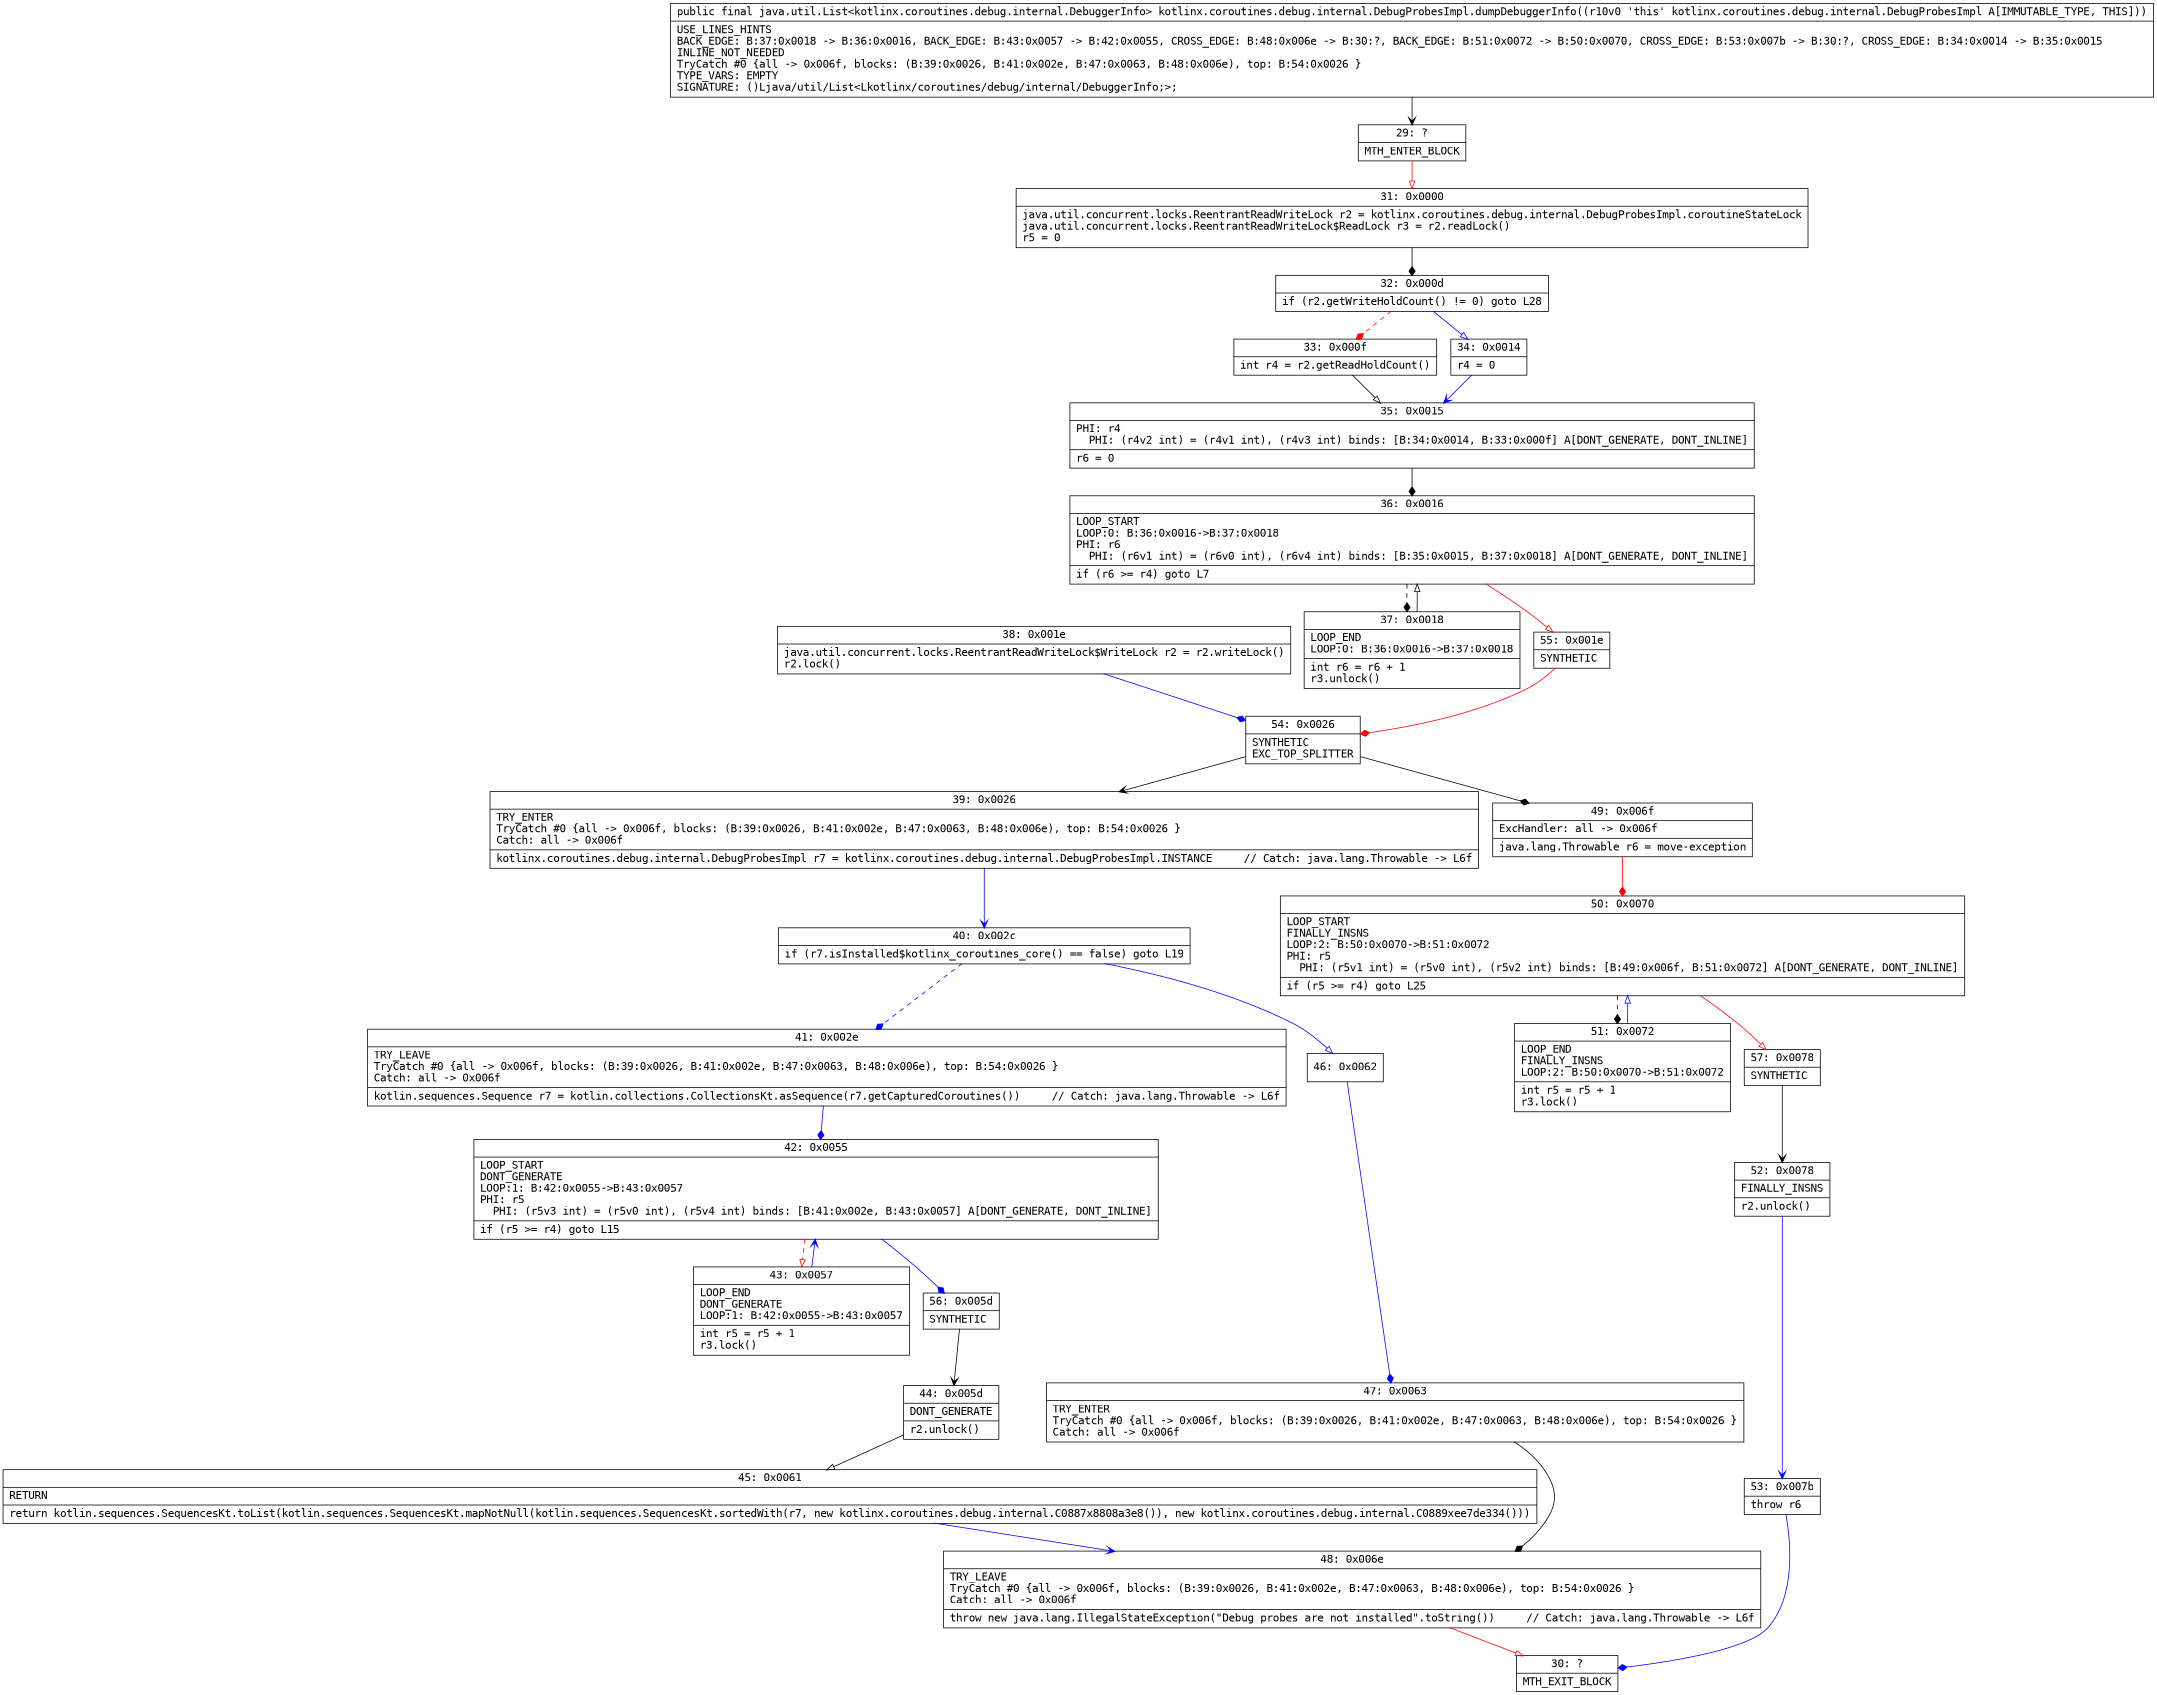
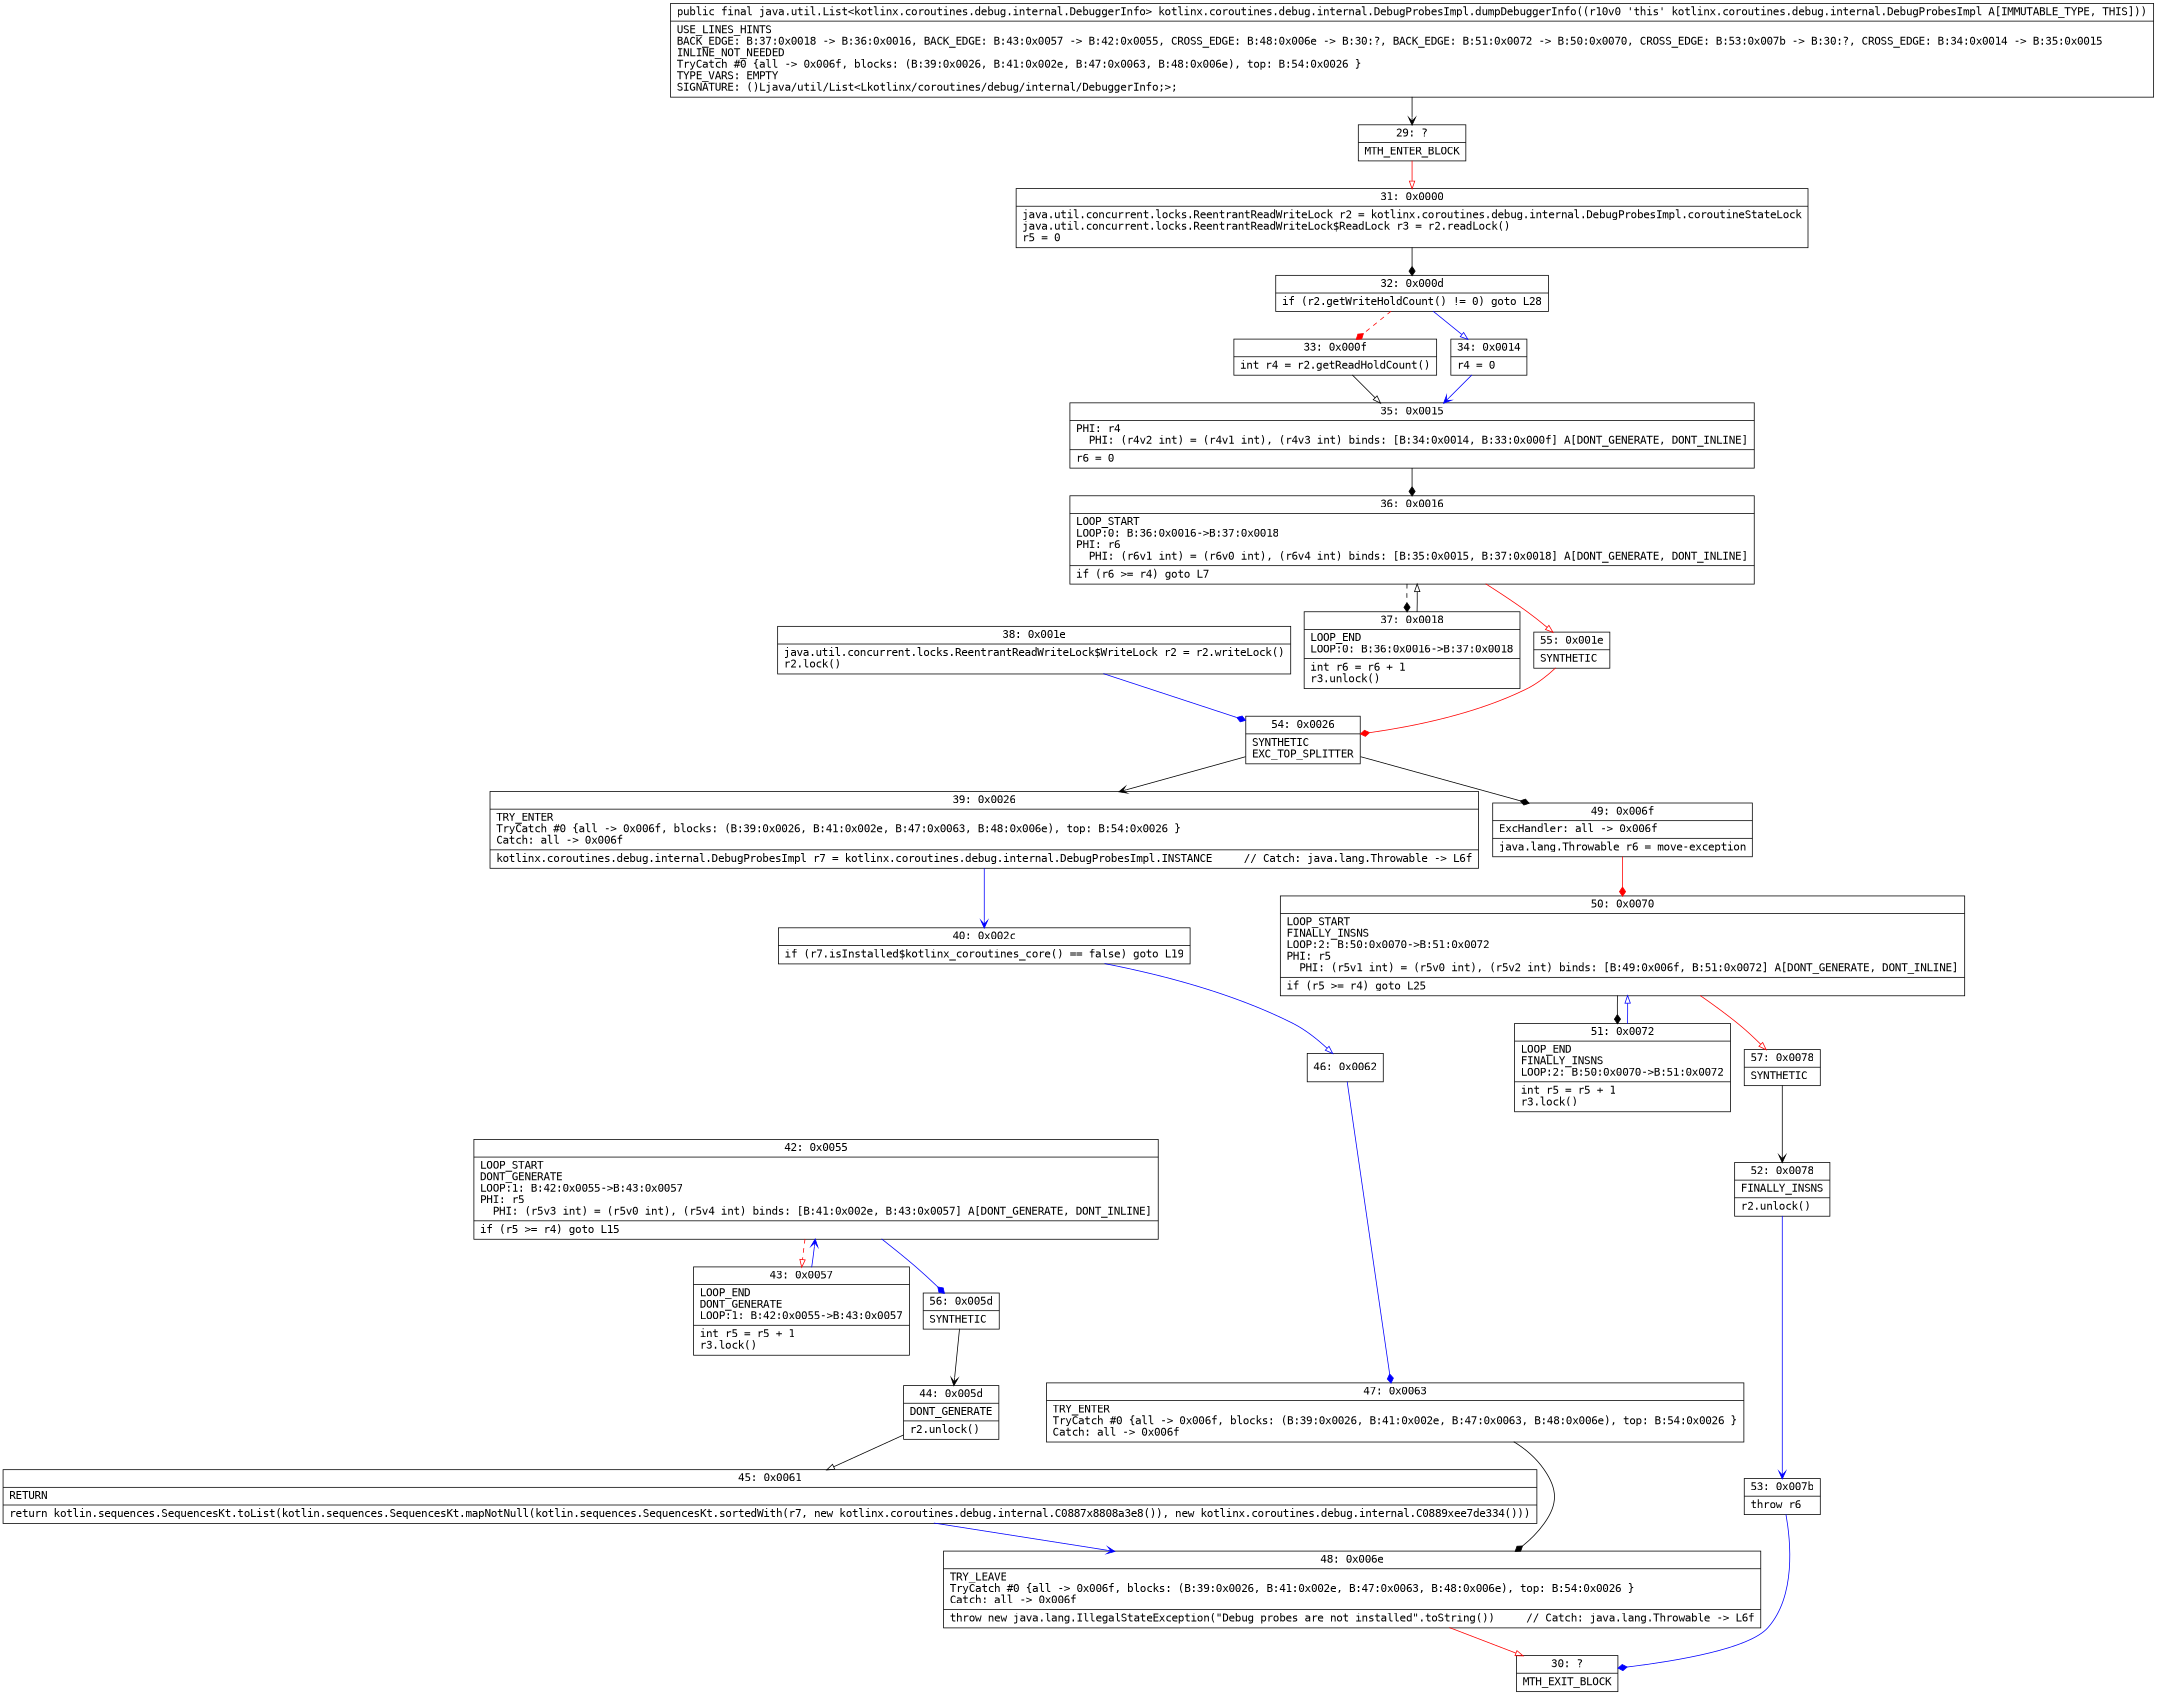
(1617, 1005) -> (1617, 1005)
(827, 1068) -> none
